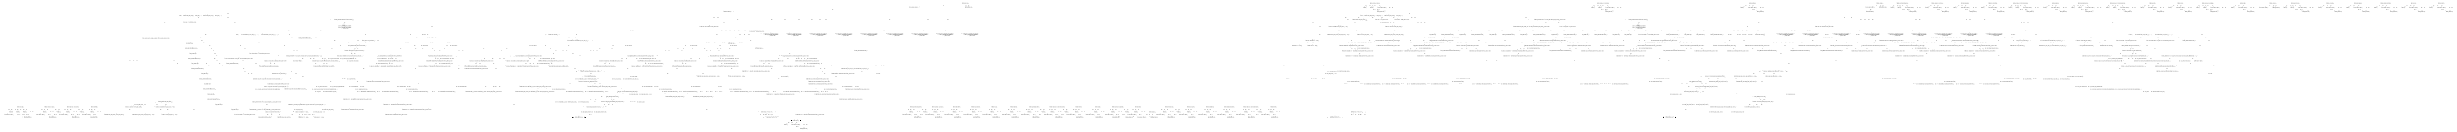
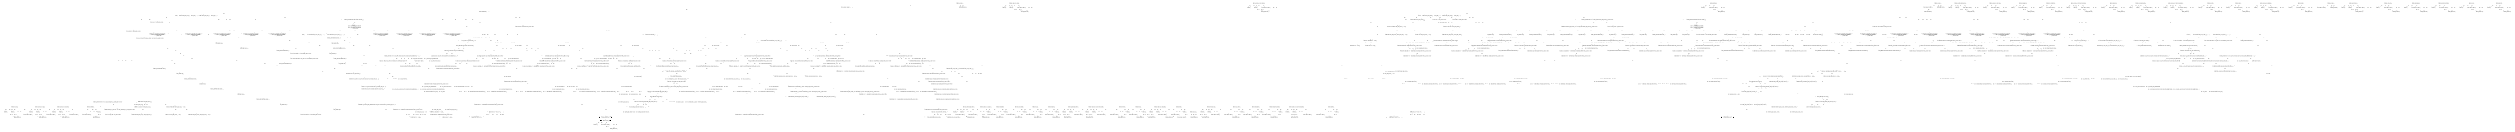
(11, 112) -> none
none -> (113, 115)
